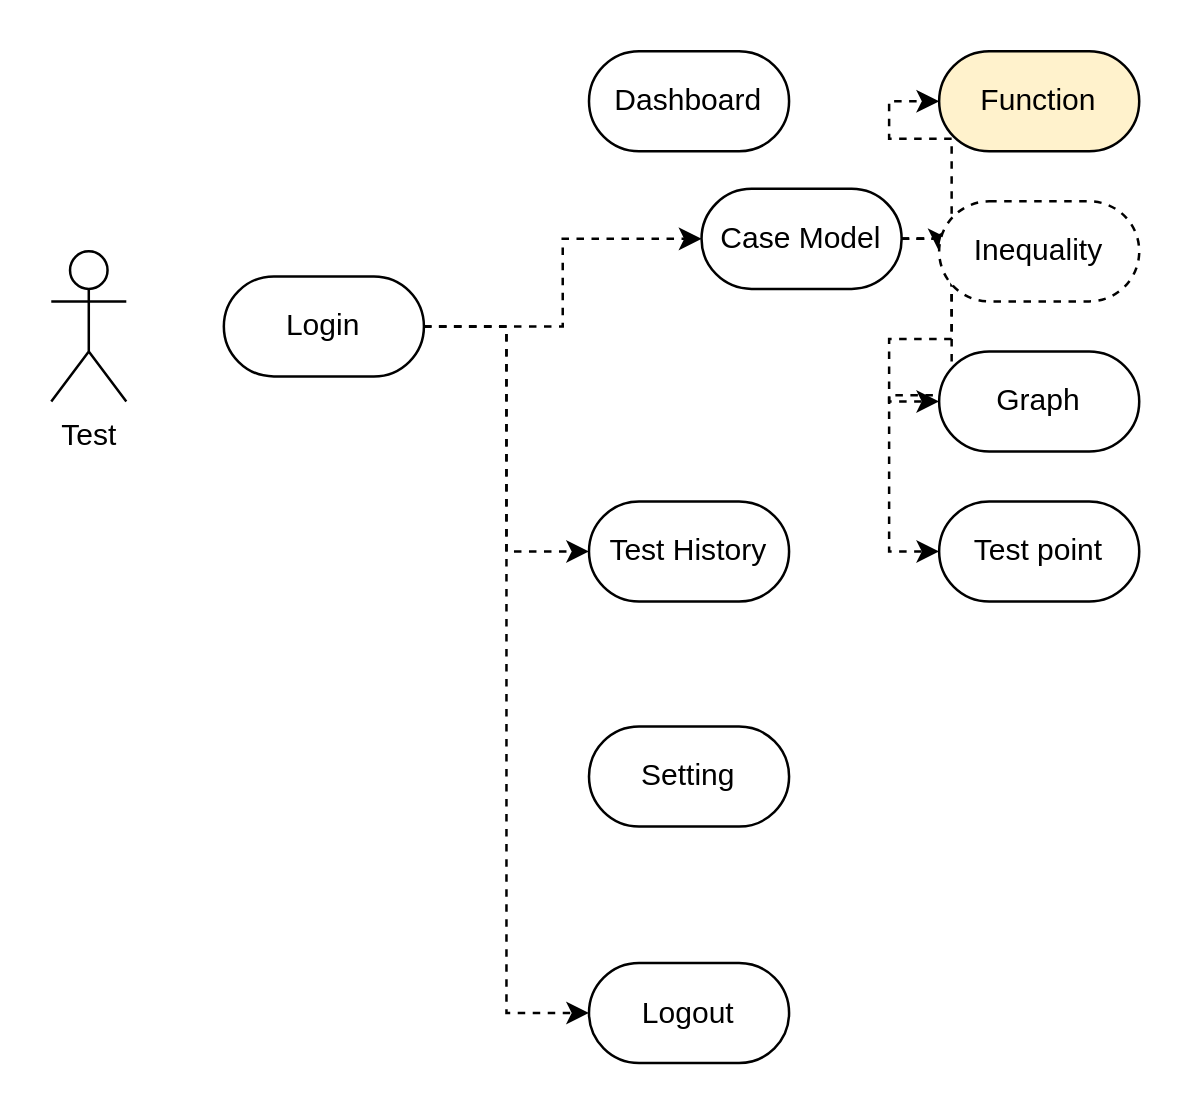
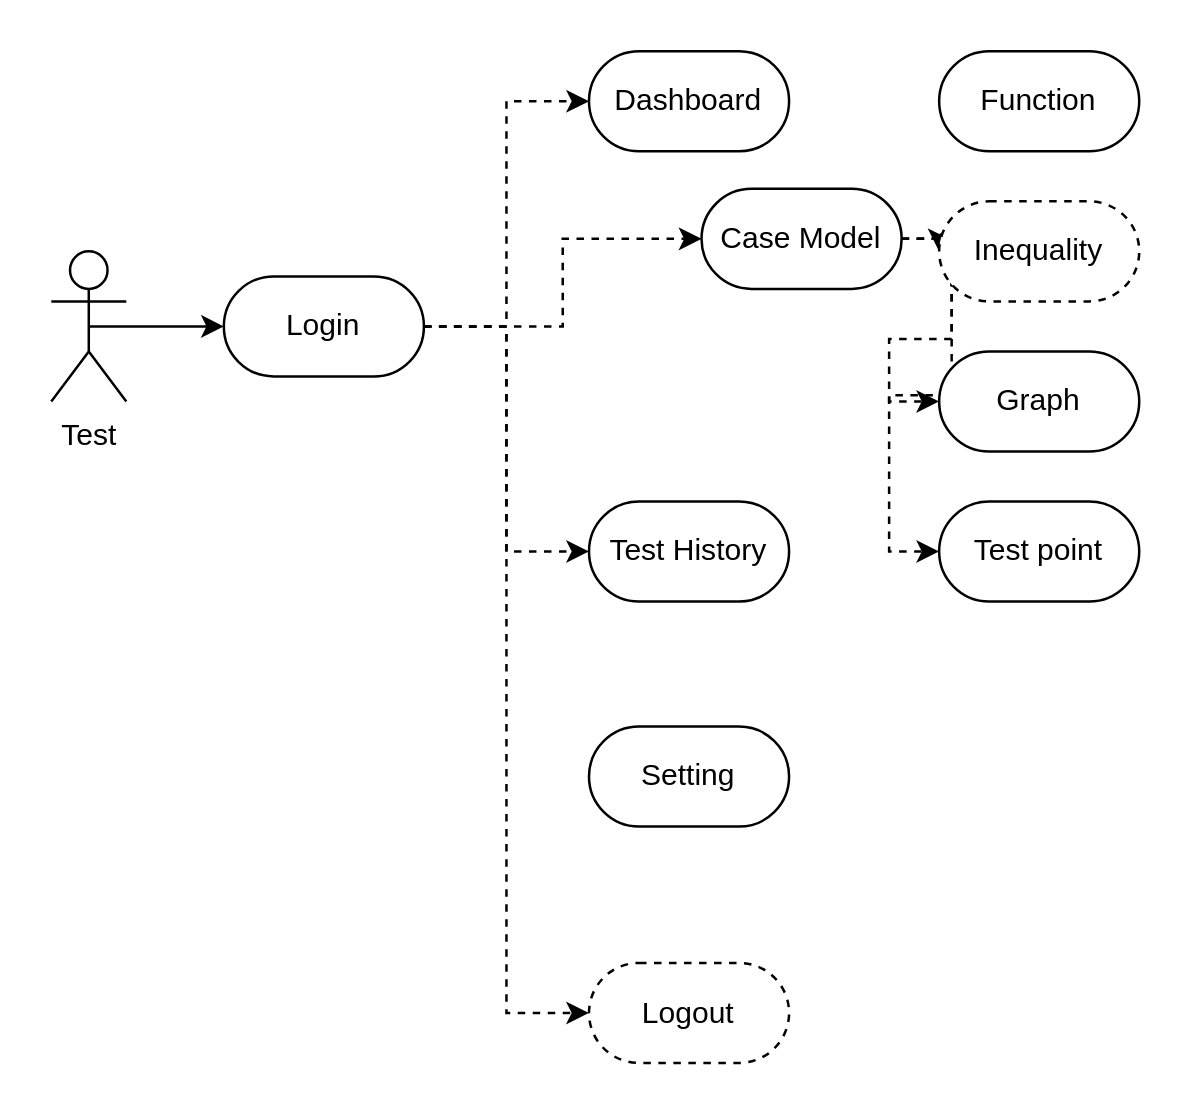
(1039, 101) -> (1039, 101)
(923, 139) -> none
none -> (506, 178)
none -> (162, 326)
(689, 1013) -> (689, 1013)
